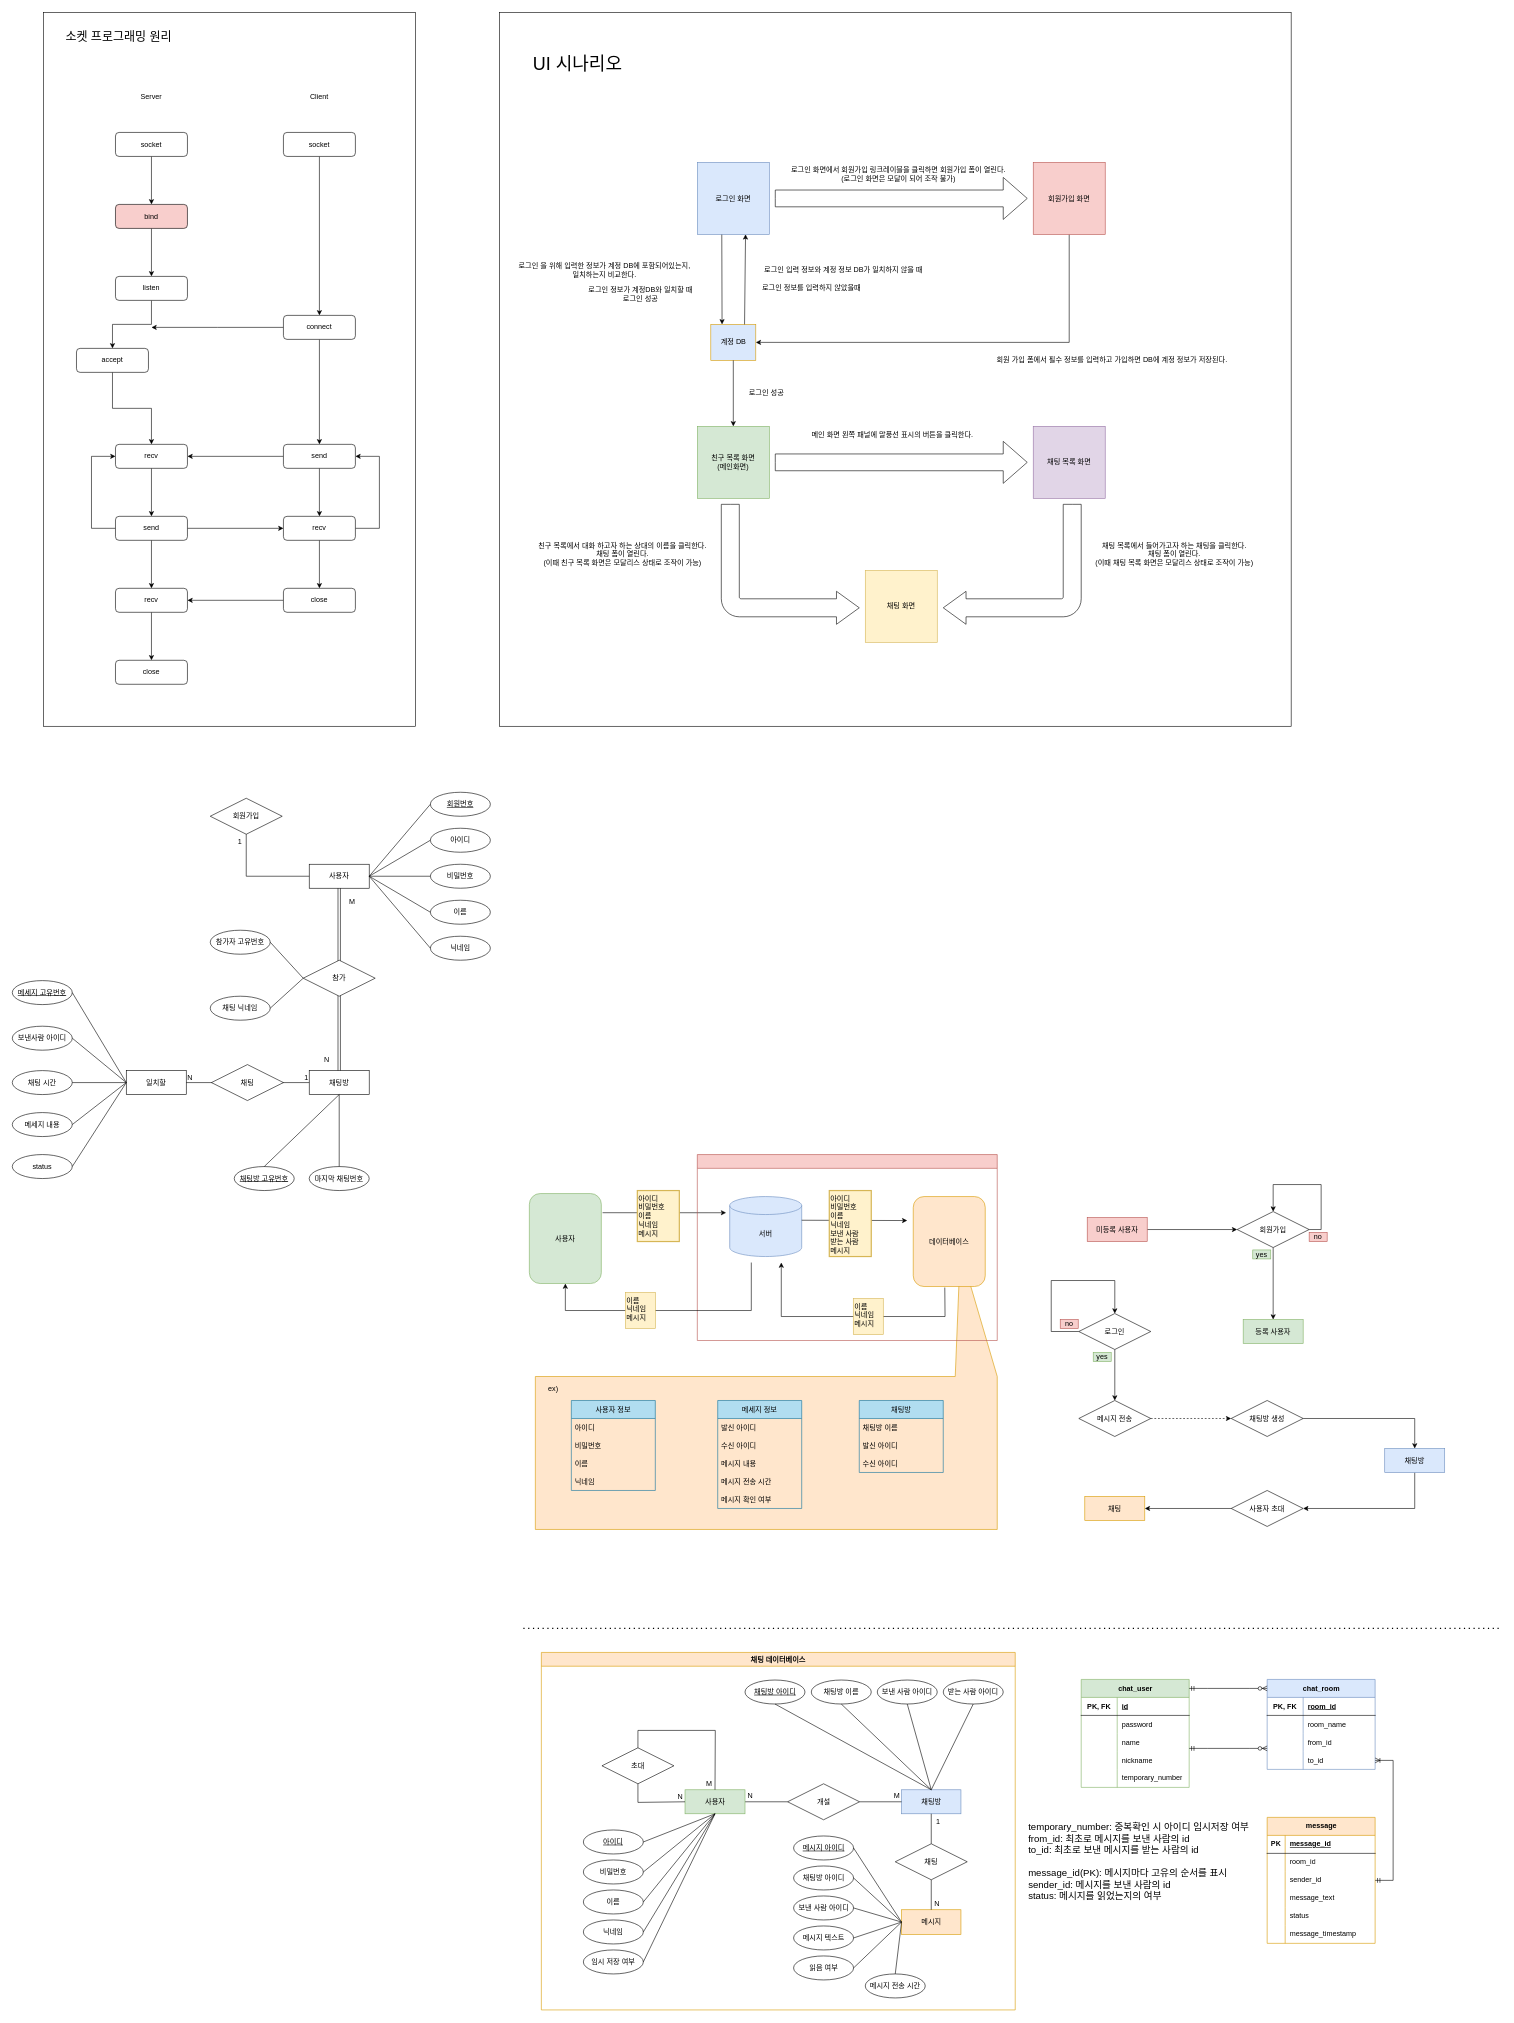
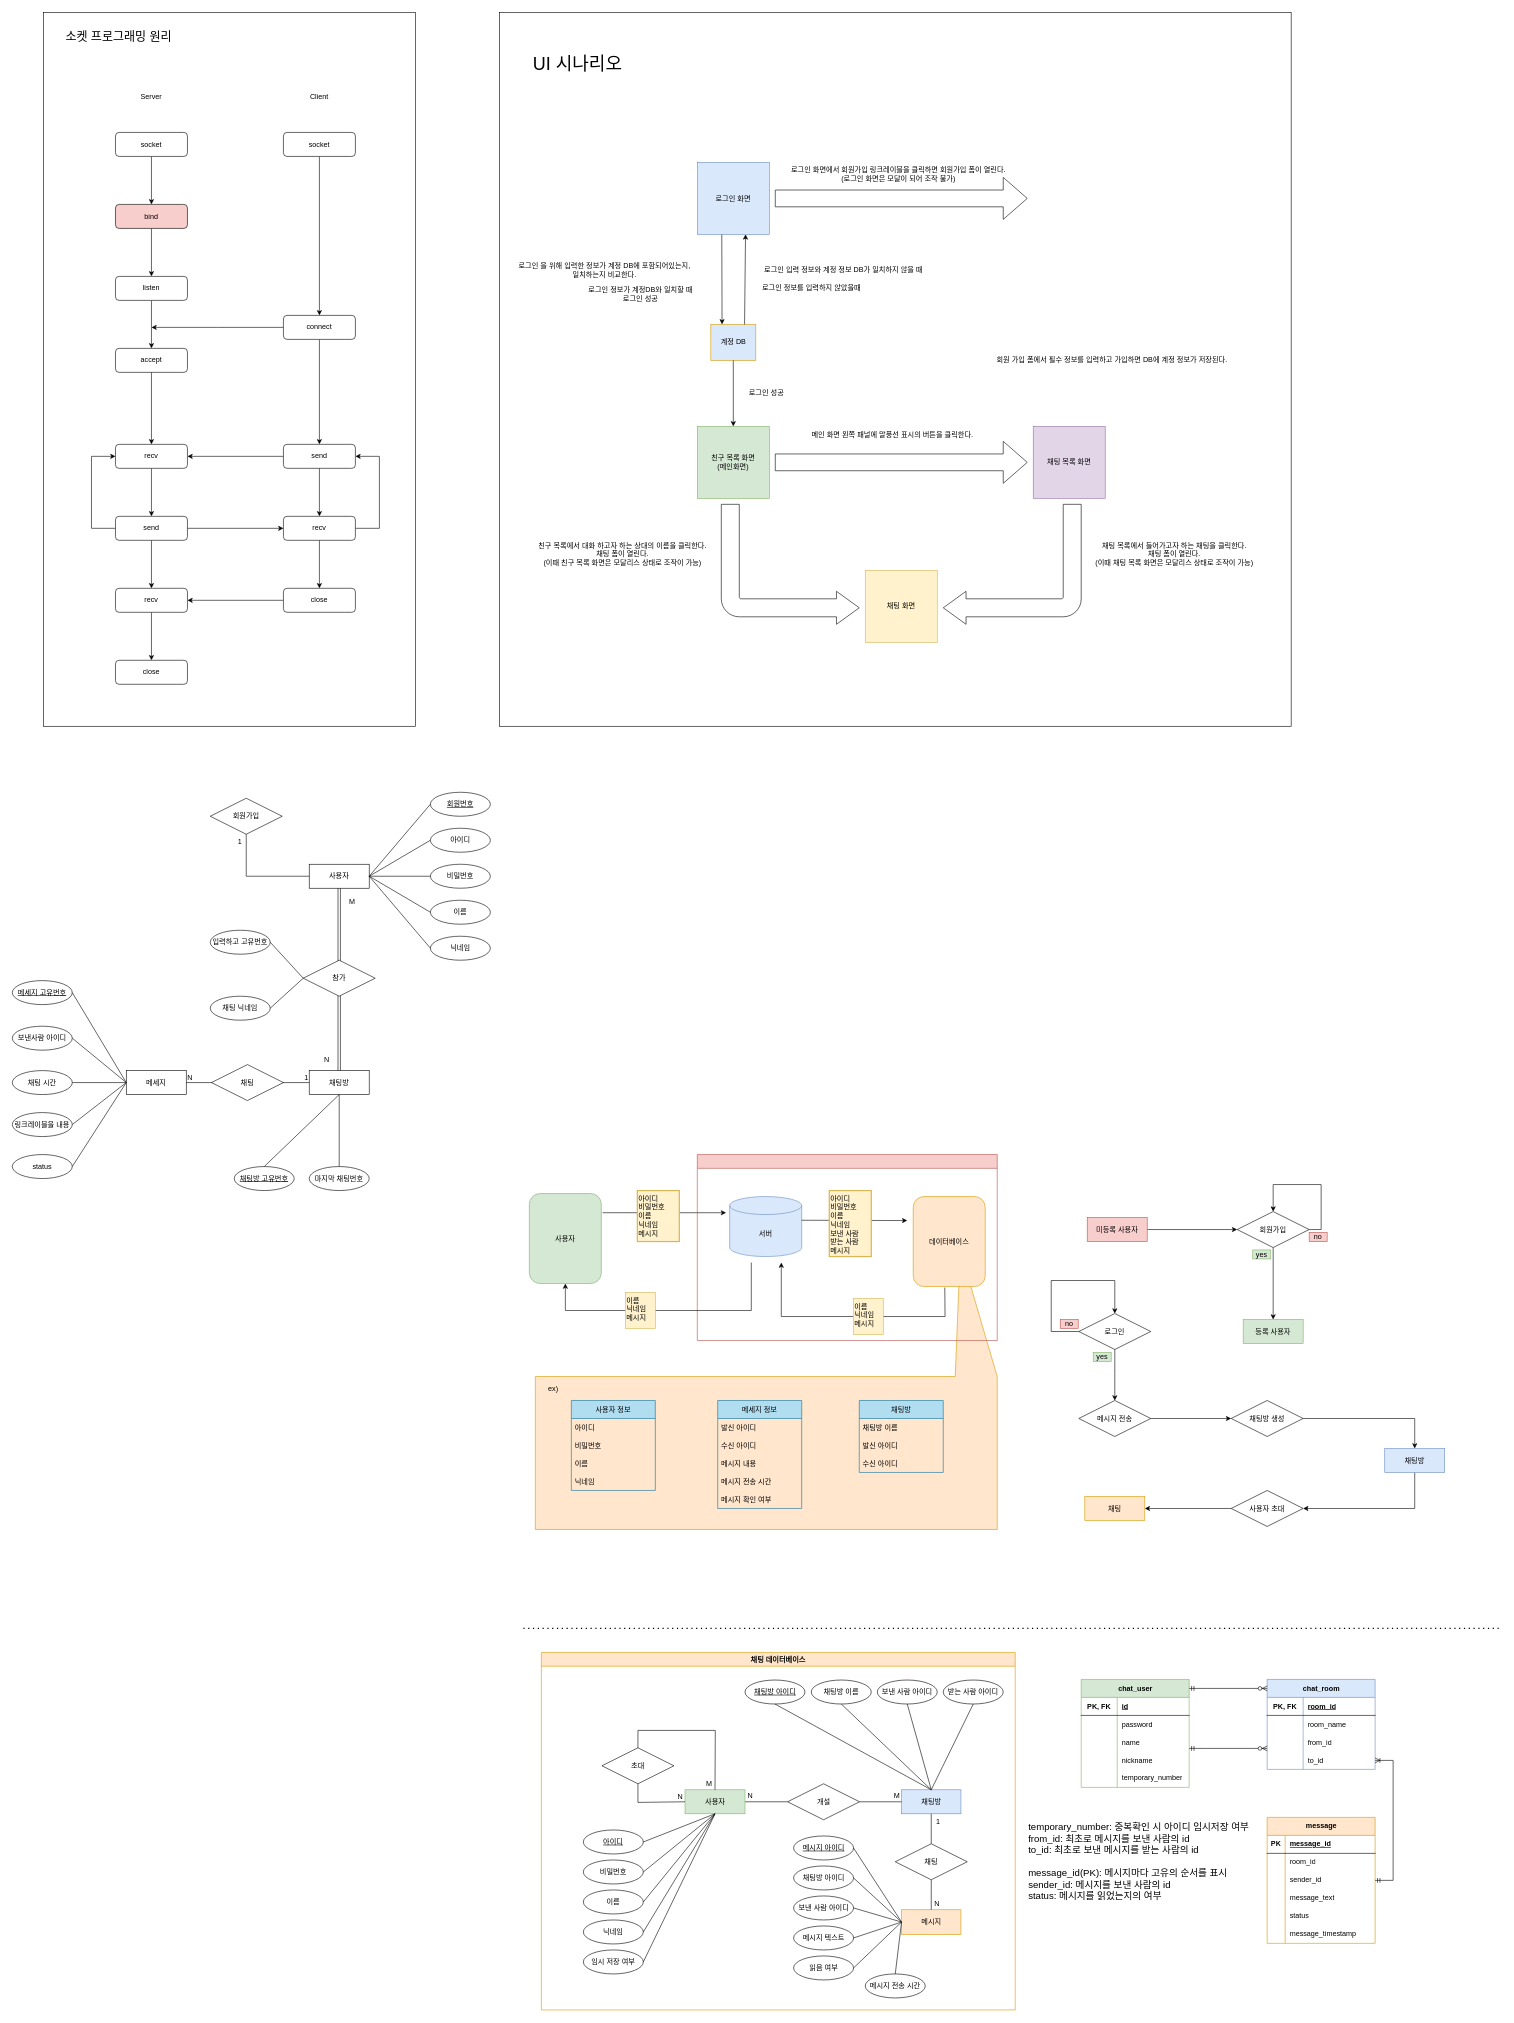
(1070, 198) -> none
(916, 342) -> none
(113, 360) -> (152, 360)
(240, 942) -> (240, 942)
(156, 1083) -> (156, 1083)
(42, 1125) -> (42, 1125)
(1188, 1419) -> (1188, 1419)
